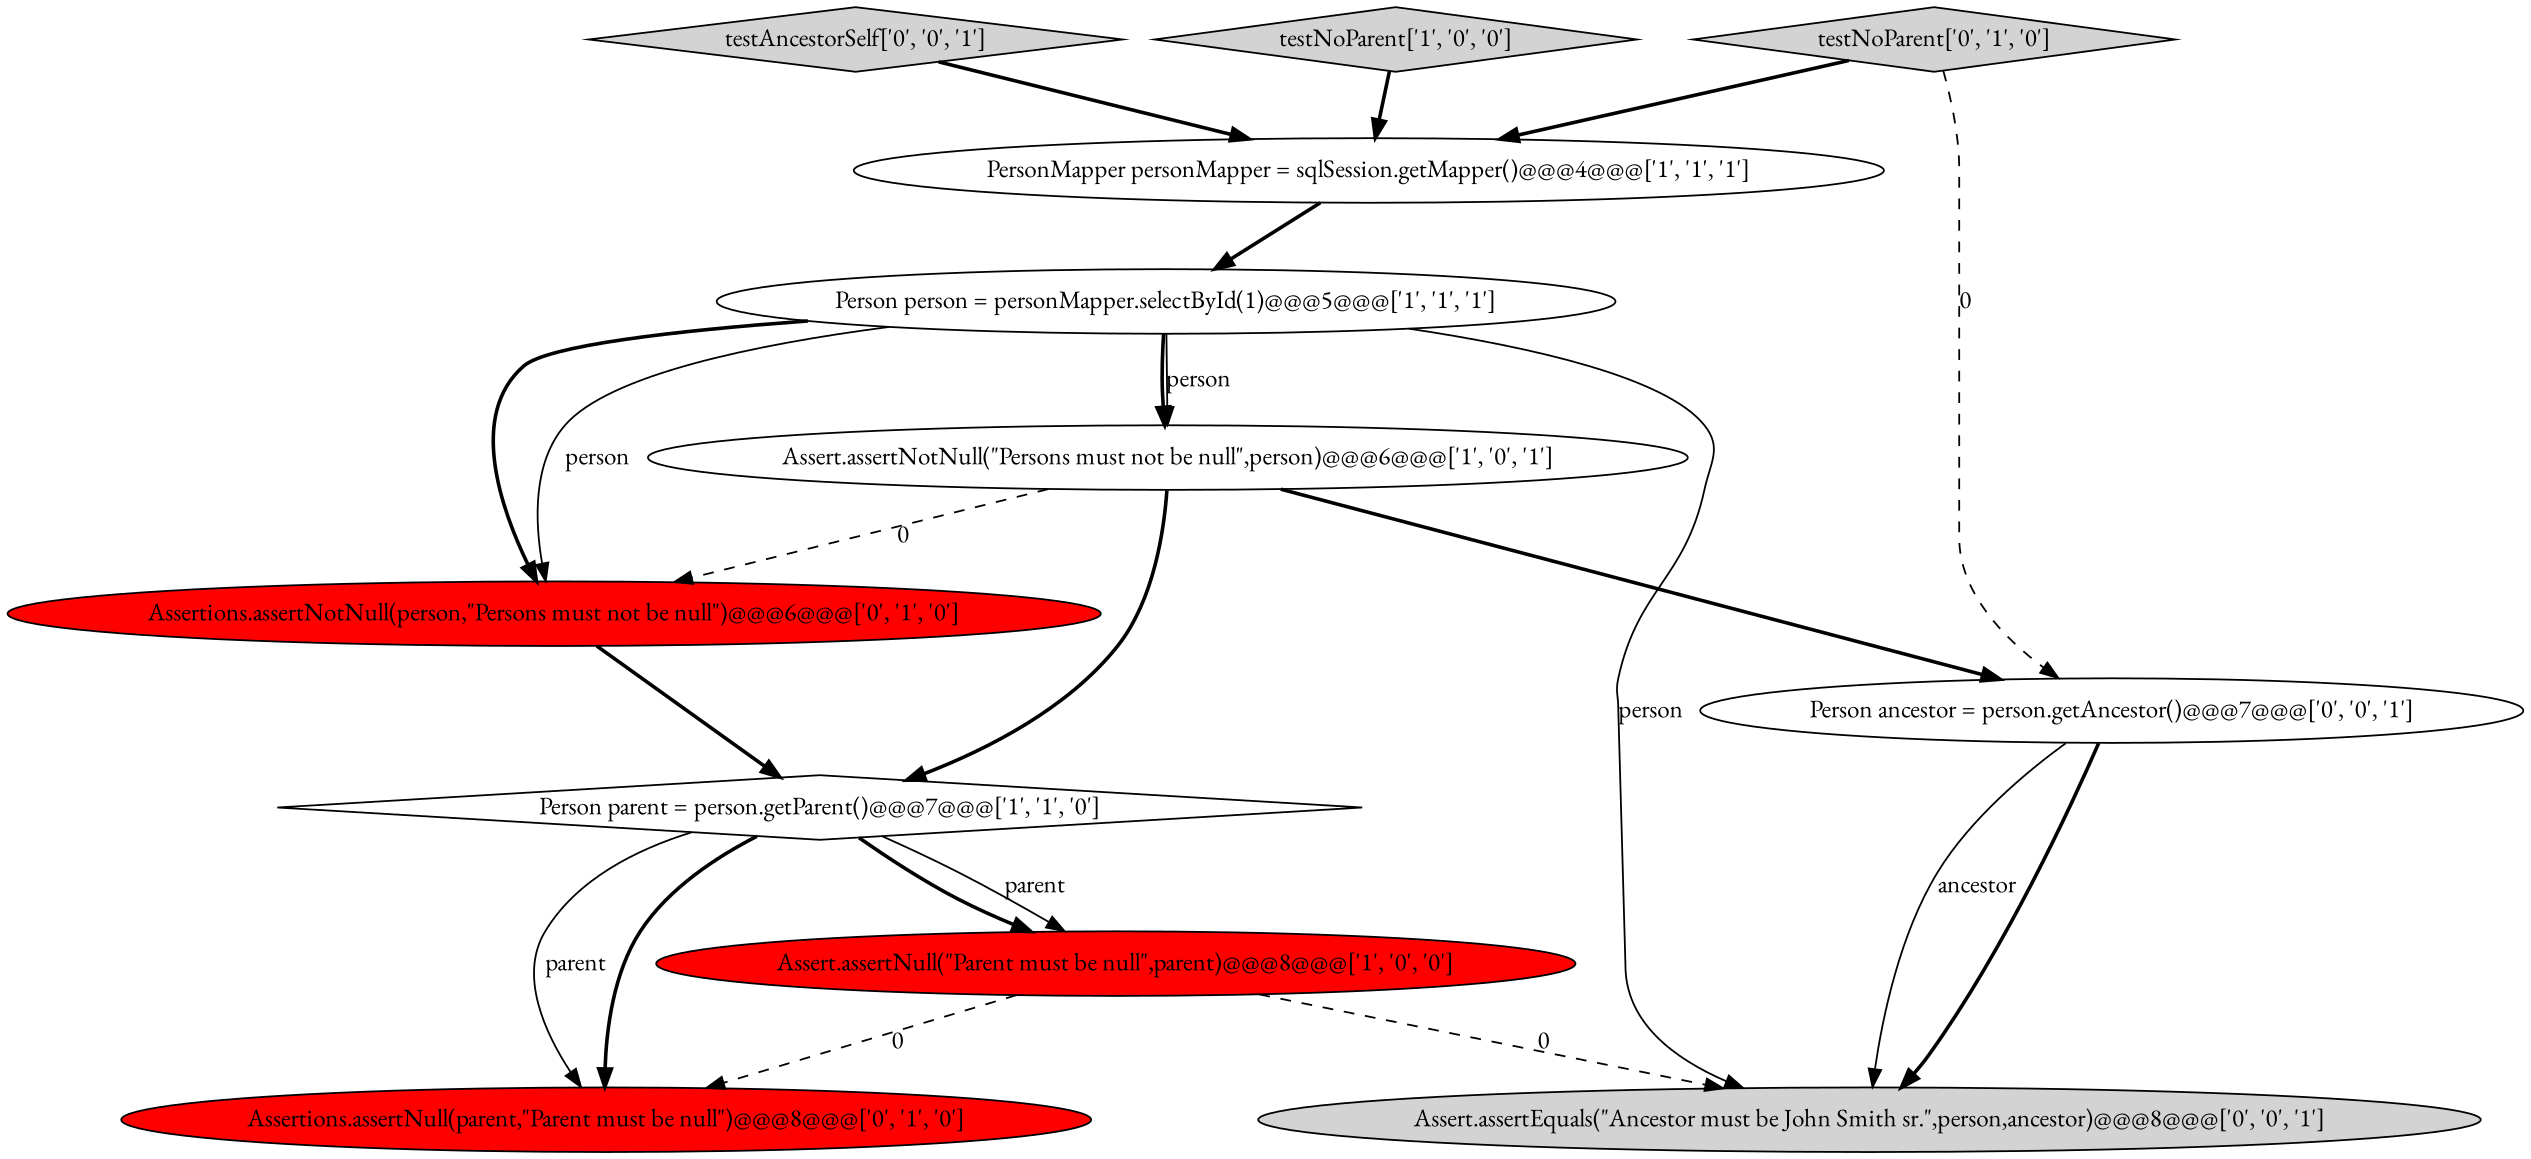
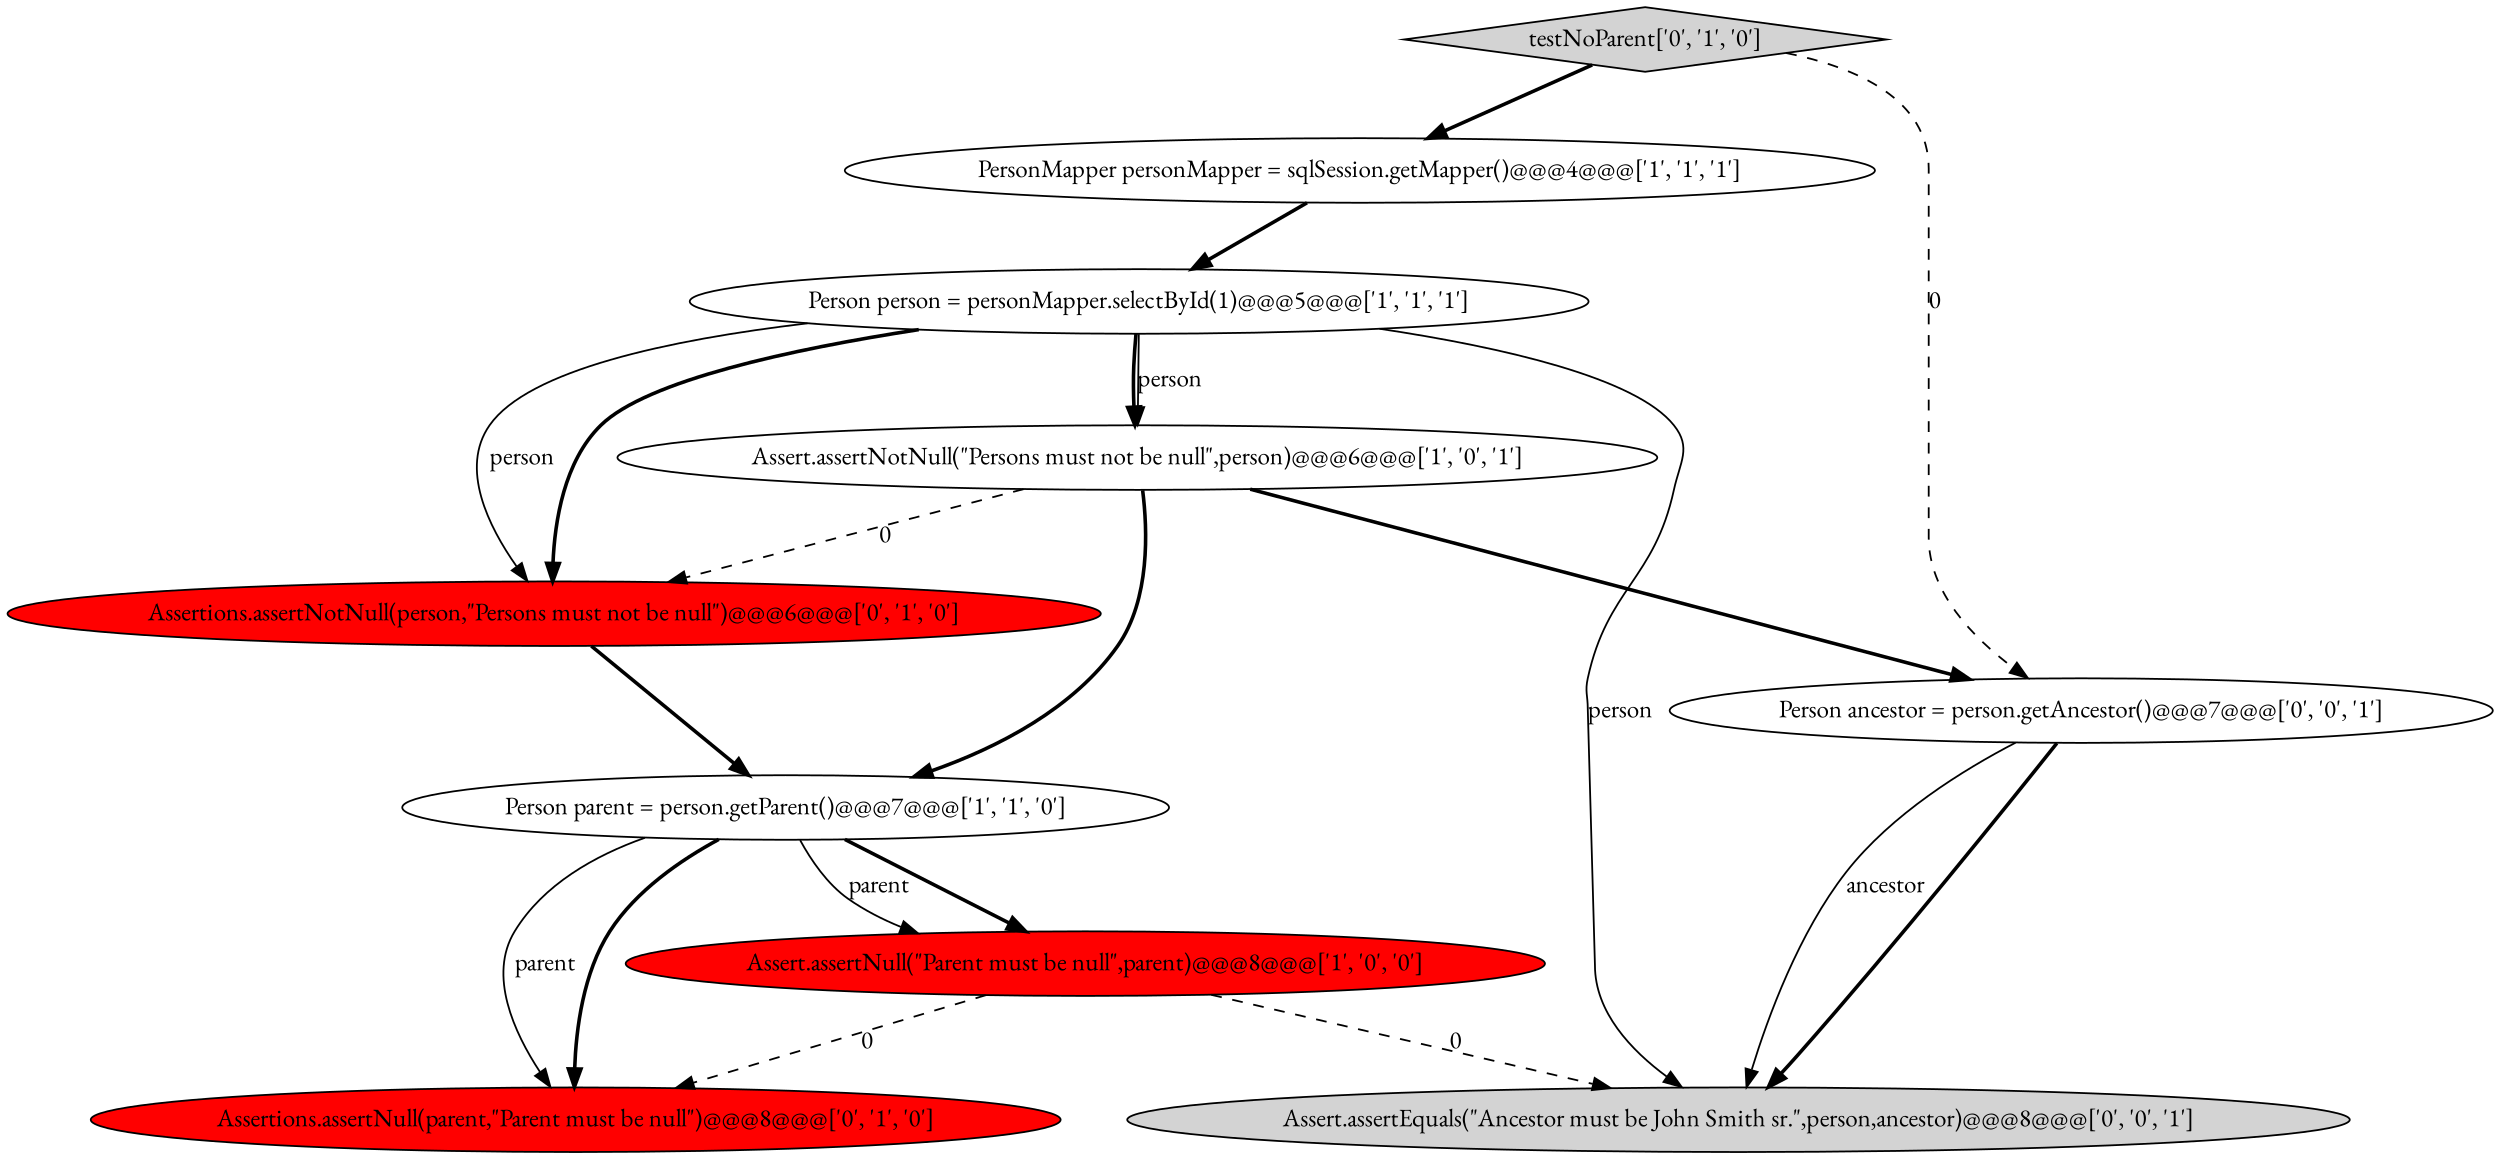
(856, 39) -> none
(1396, 39) -> none
(820, 807) -> (786, 807)
